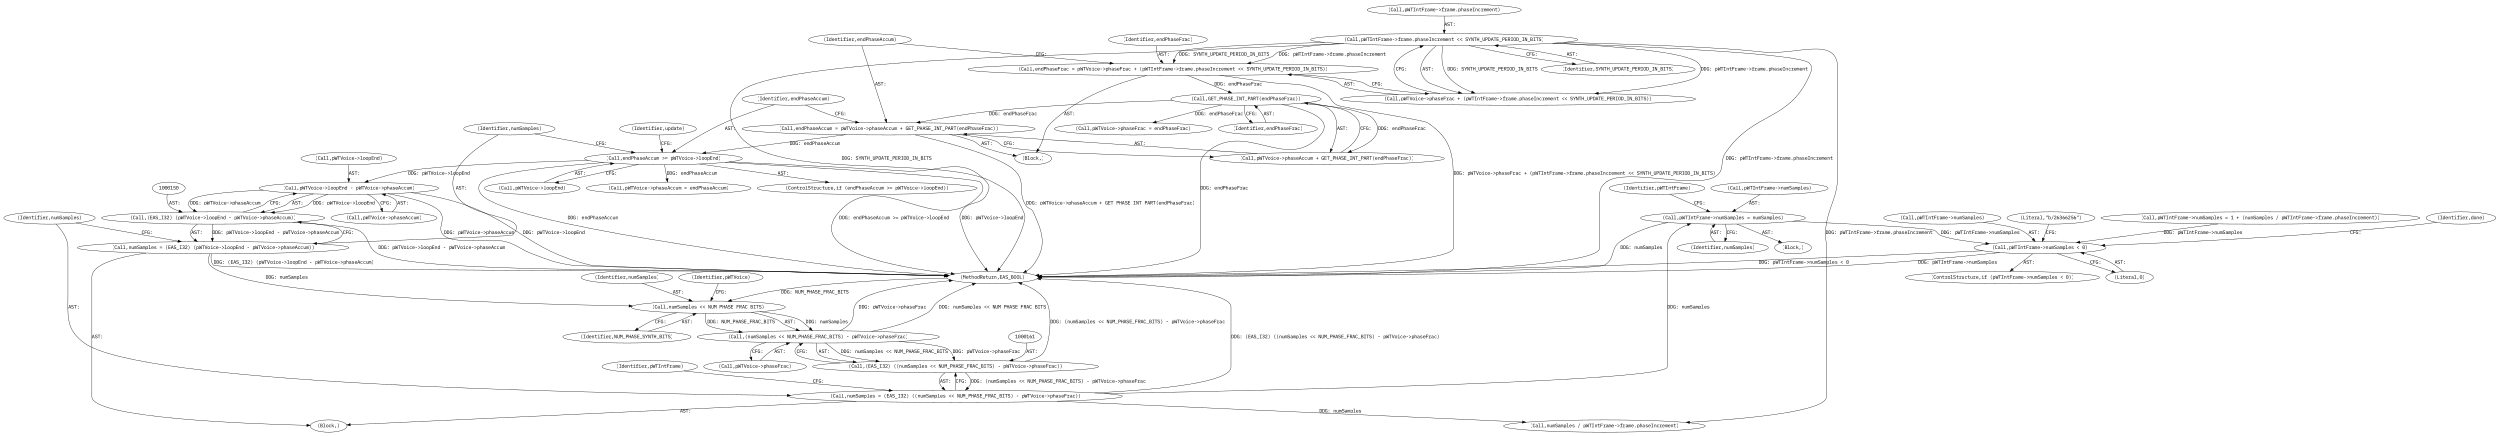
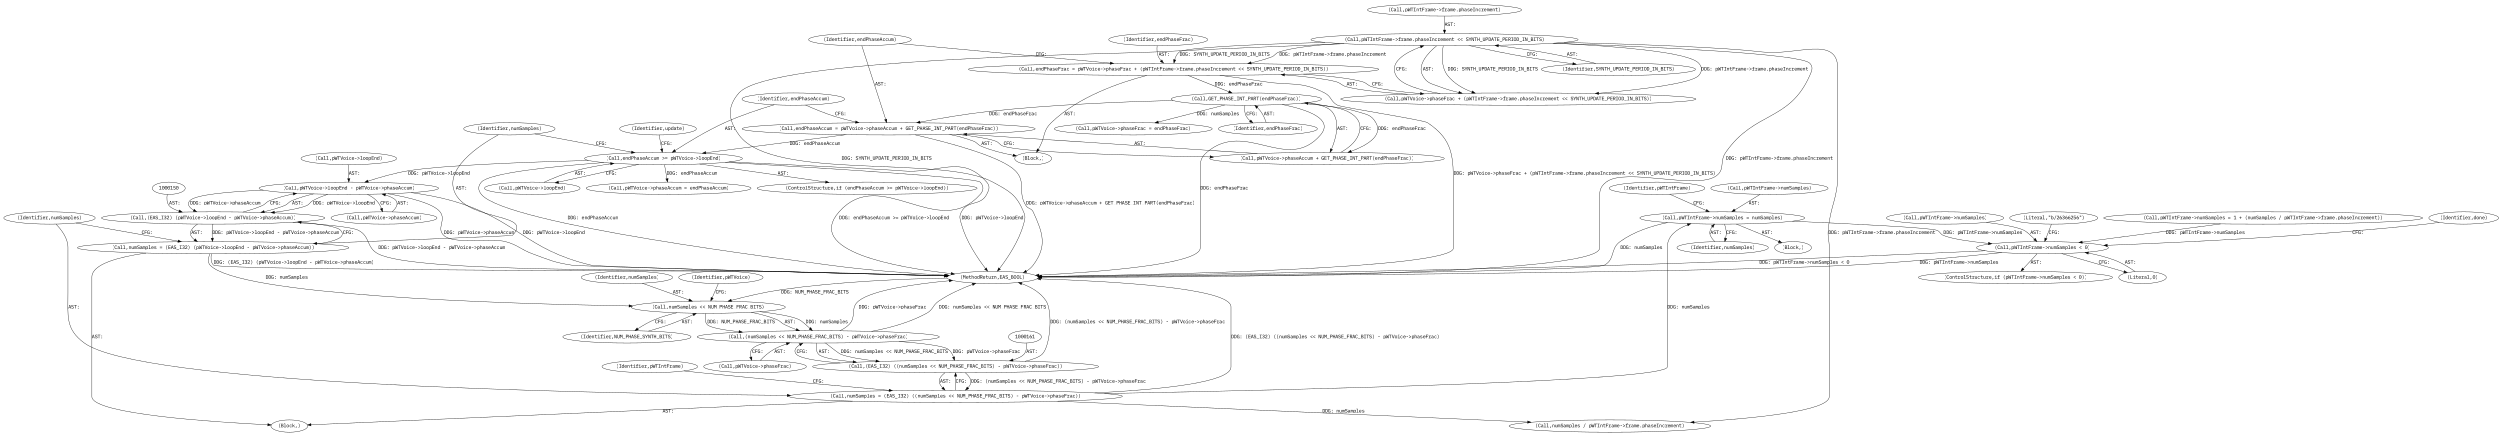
(1219, 114) -> (1218, 114)
